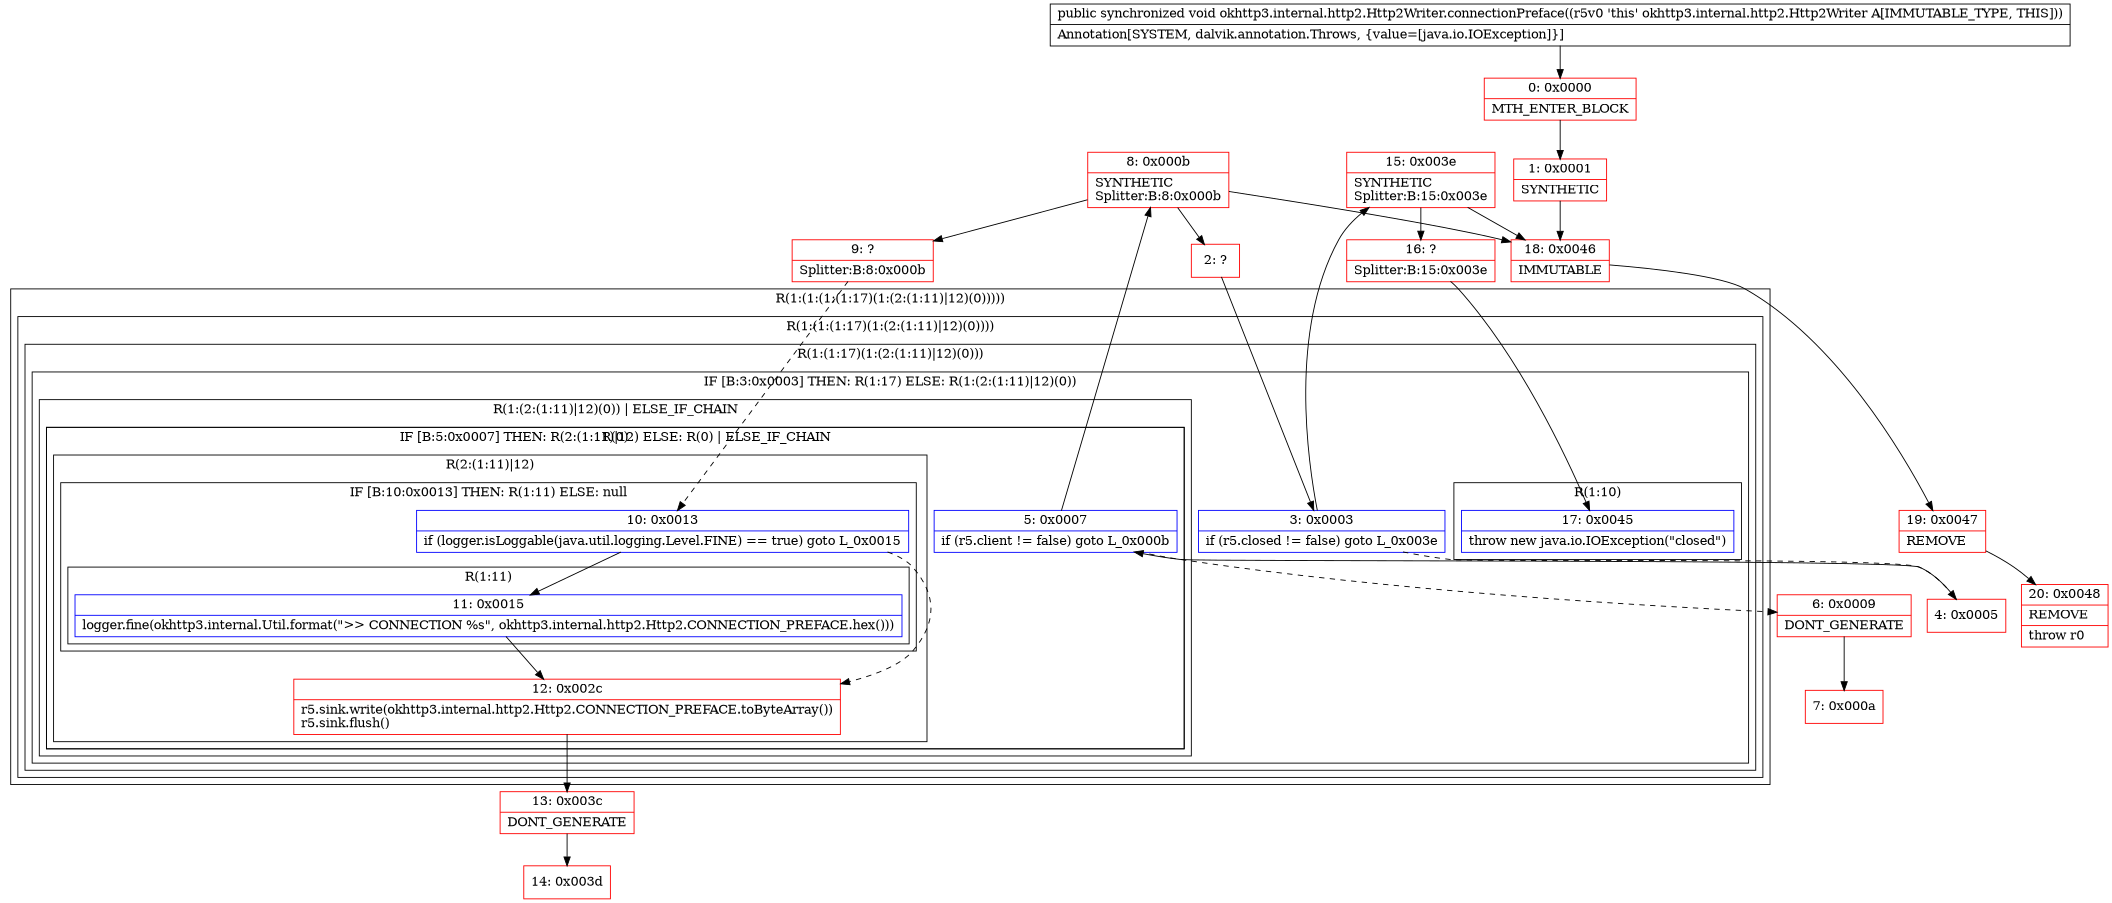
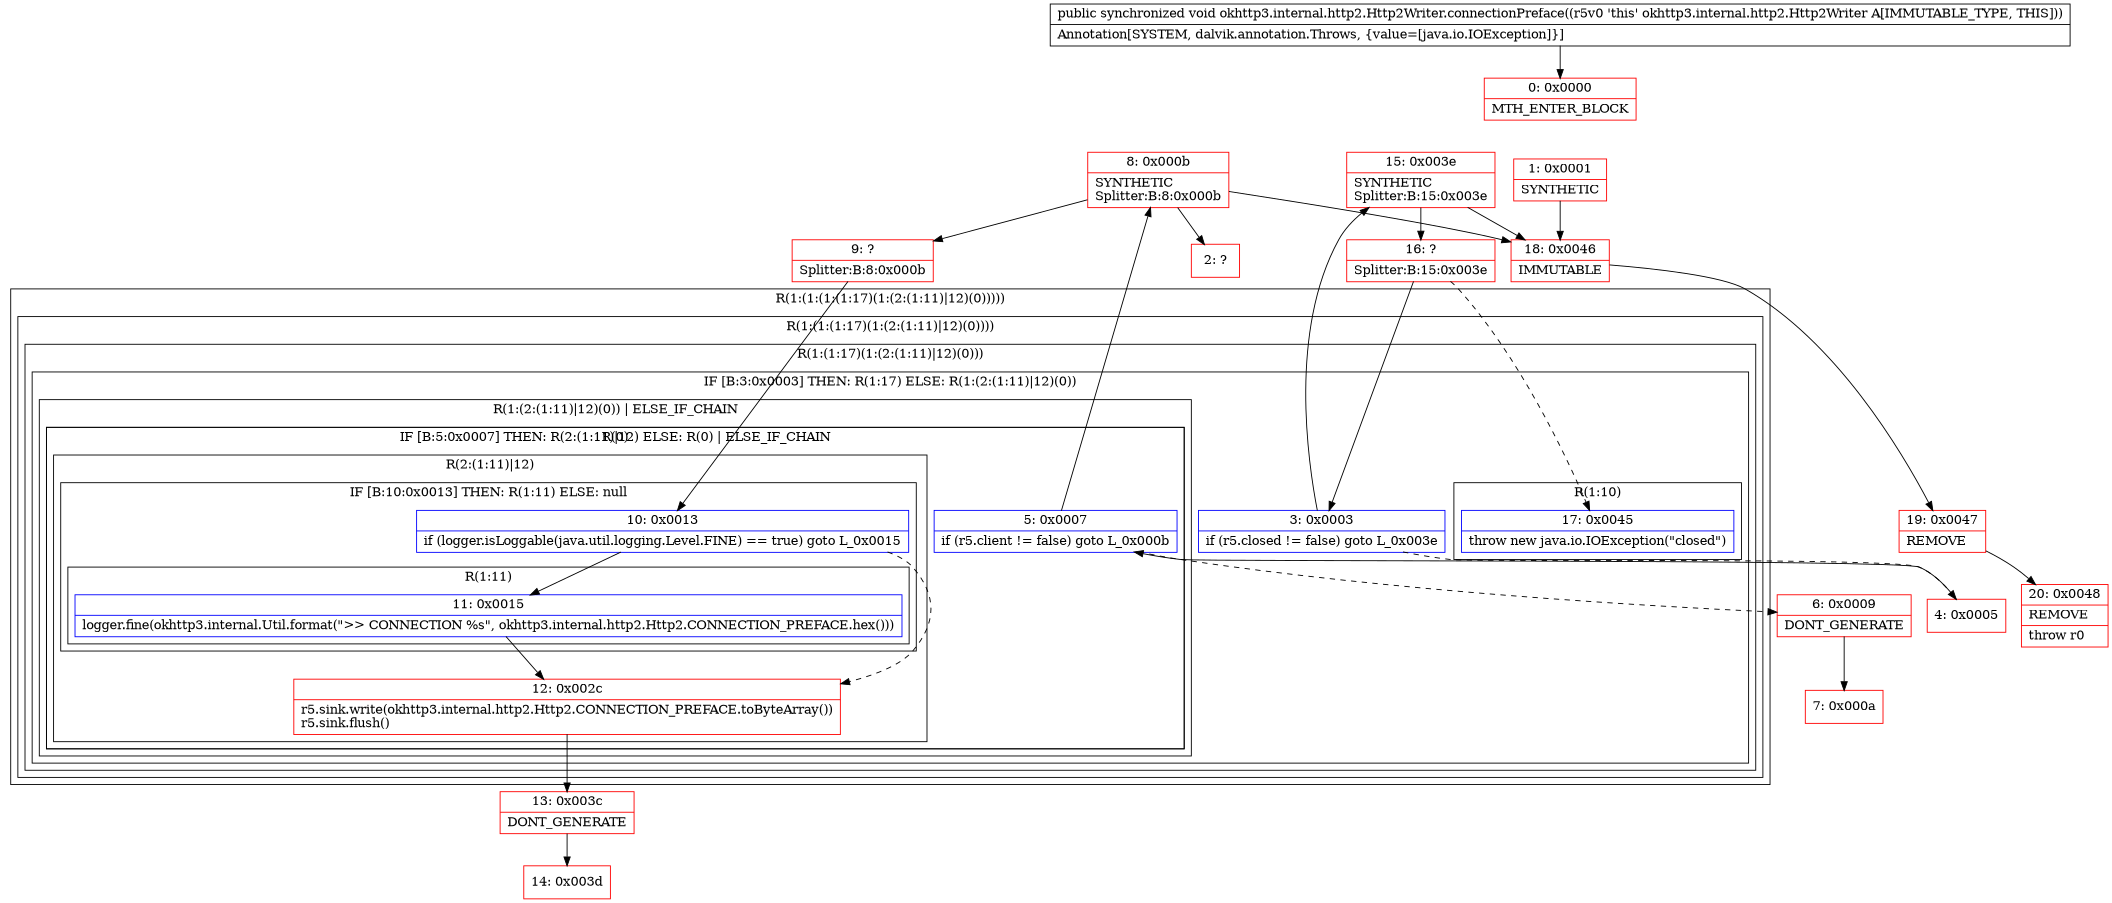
(1560, 135) -> none
(1527, 386) -> (1527, 386)
(1266, 389) -> (1373, 392)
(765, 392) -> (765, 392)
